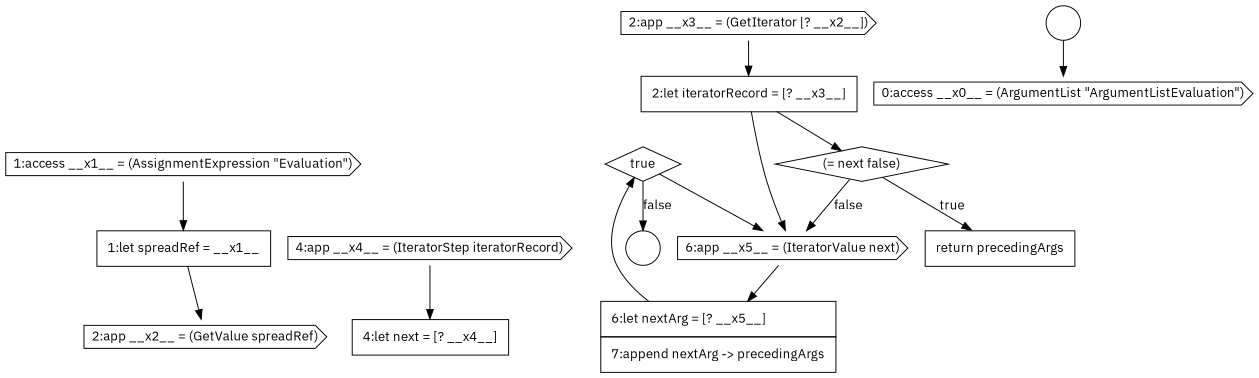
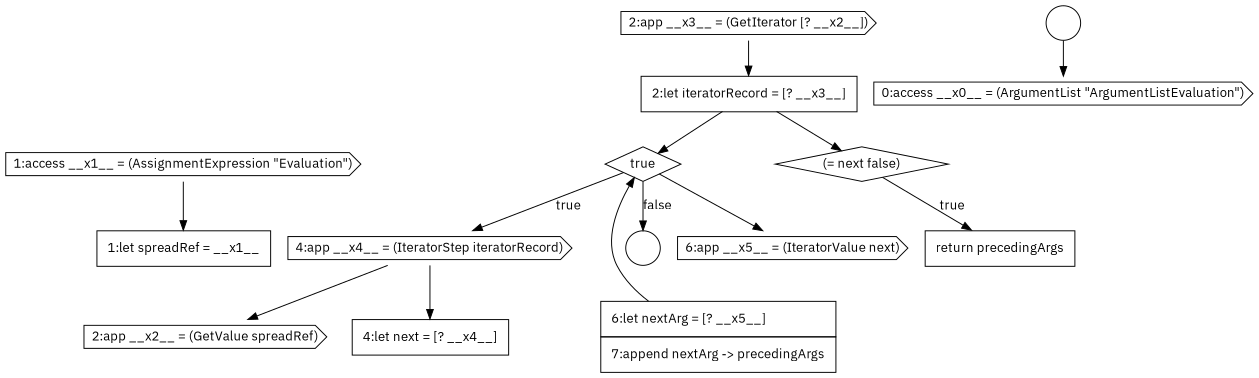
(763, 167) -> (694, 130)
none -> (553, 200)
(831, 201) -> none
(766, 280) -> none
(193, 288) -> (322, 291)
